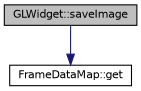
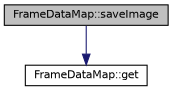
(71, 15) -> (86, 15)
